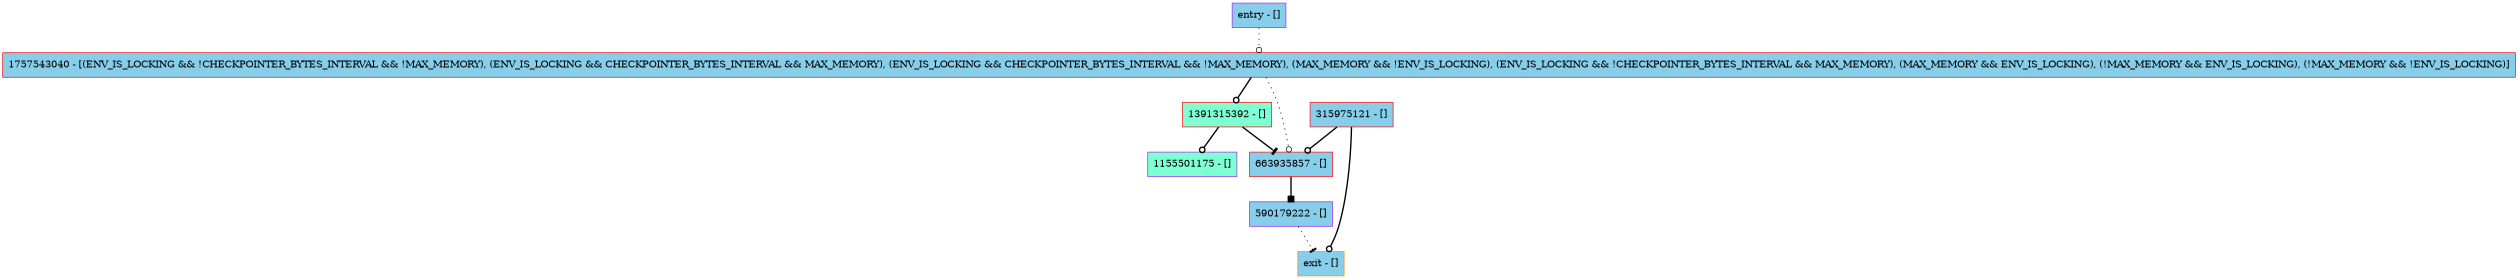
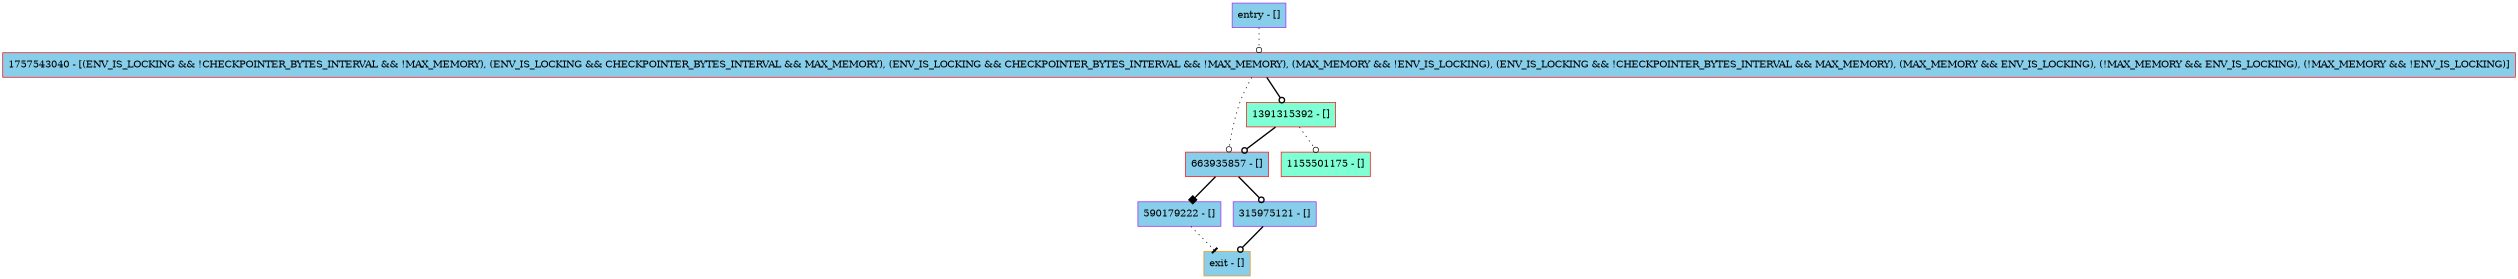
(1352, 115) -> (1275, 214)
(1211, 137) -> (1307, 137)
(1258, 138) -> (1261, 138)
(1323, 138) -> (1249, 187)
(1192, 164) -> (1326, 164)
